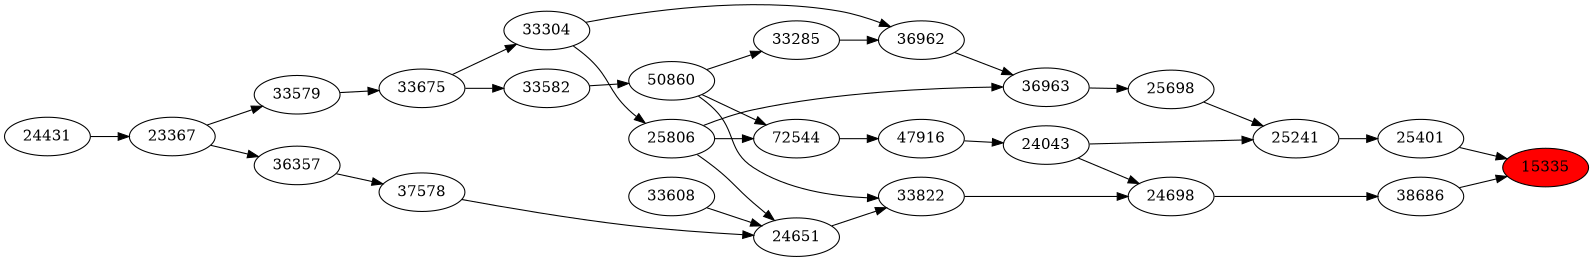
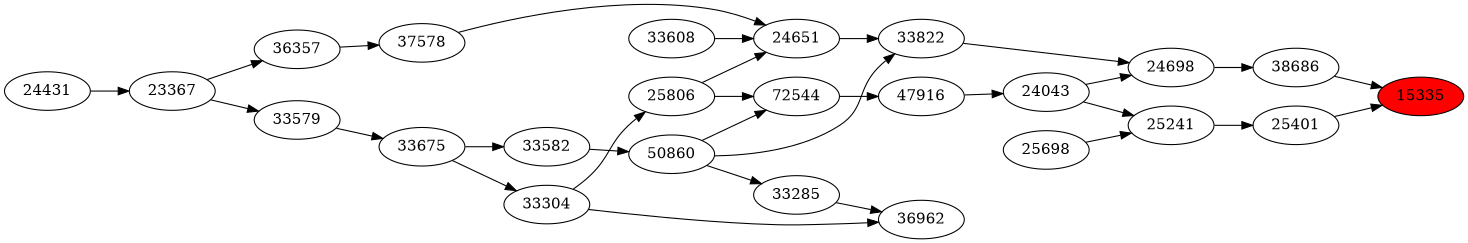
(1046, 87) -> none
